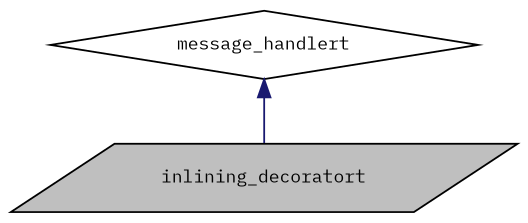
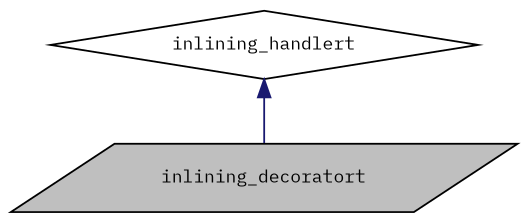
(264, 45) -> (264, 45)
